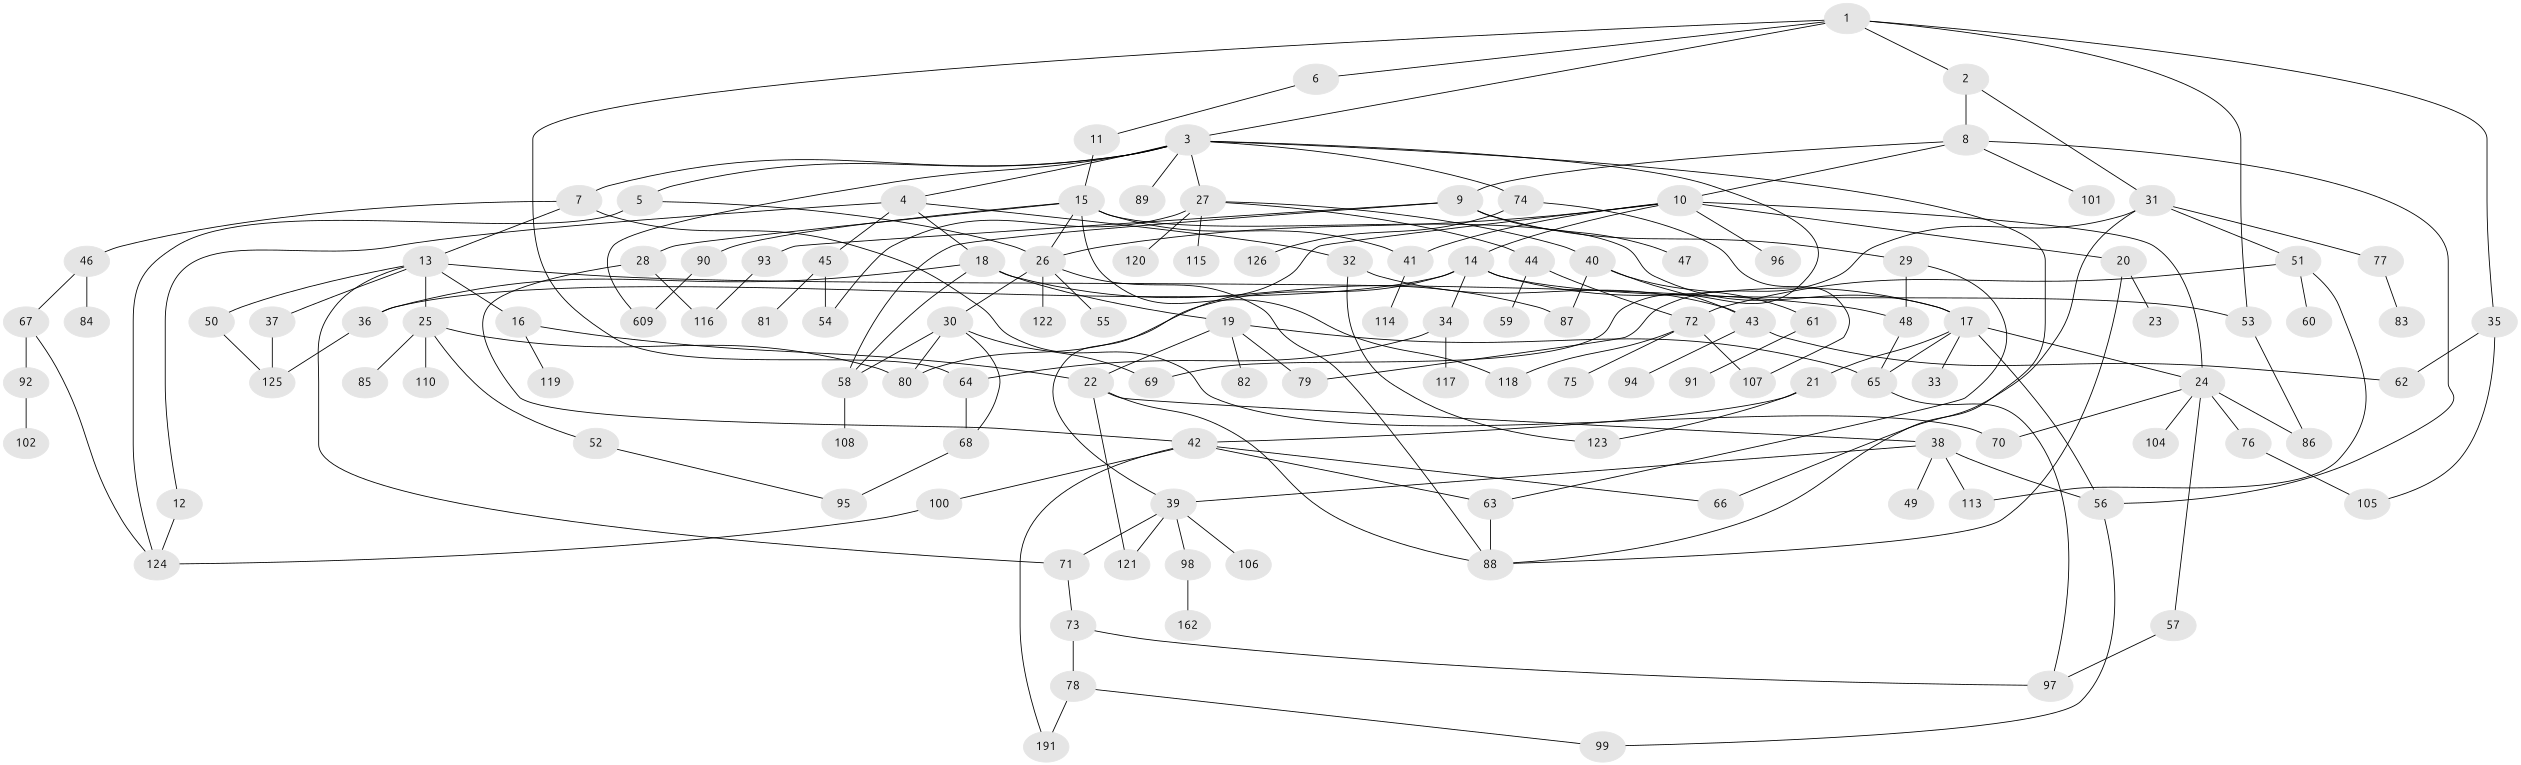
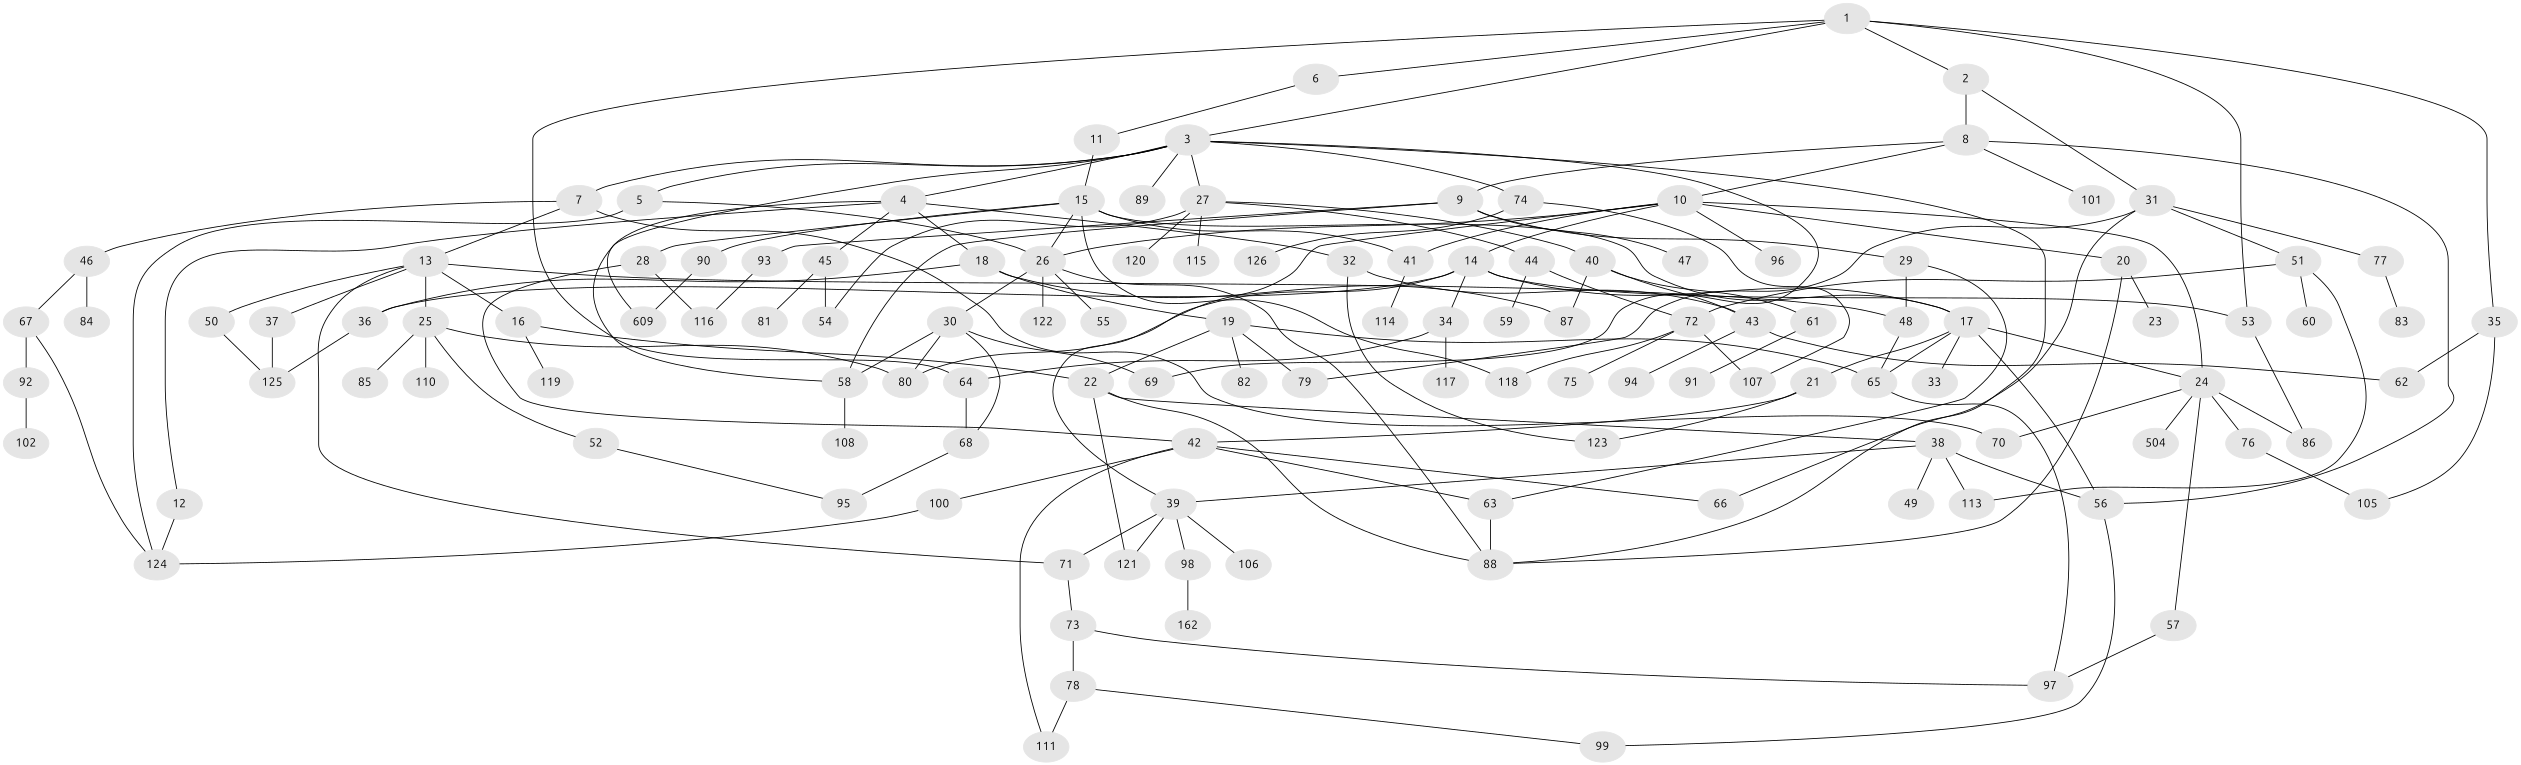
(908, 317) -> (596, 306)
(2156, 443) -> (2156, 443)
(1046, 747) -> (1046, 747)
